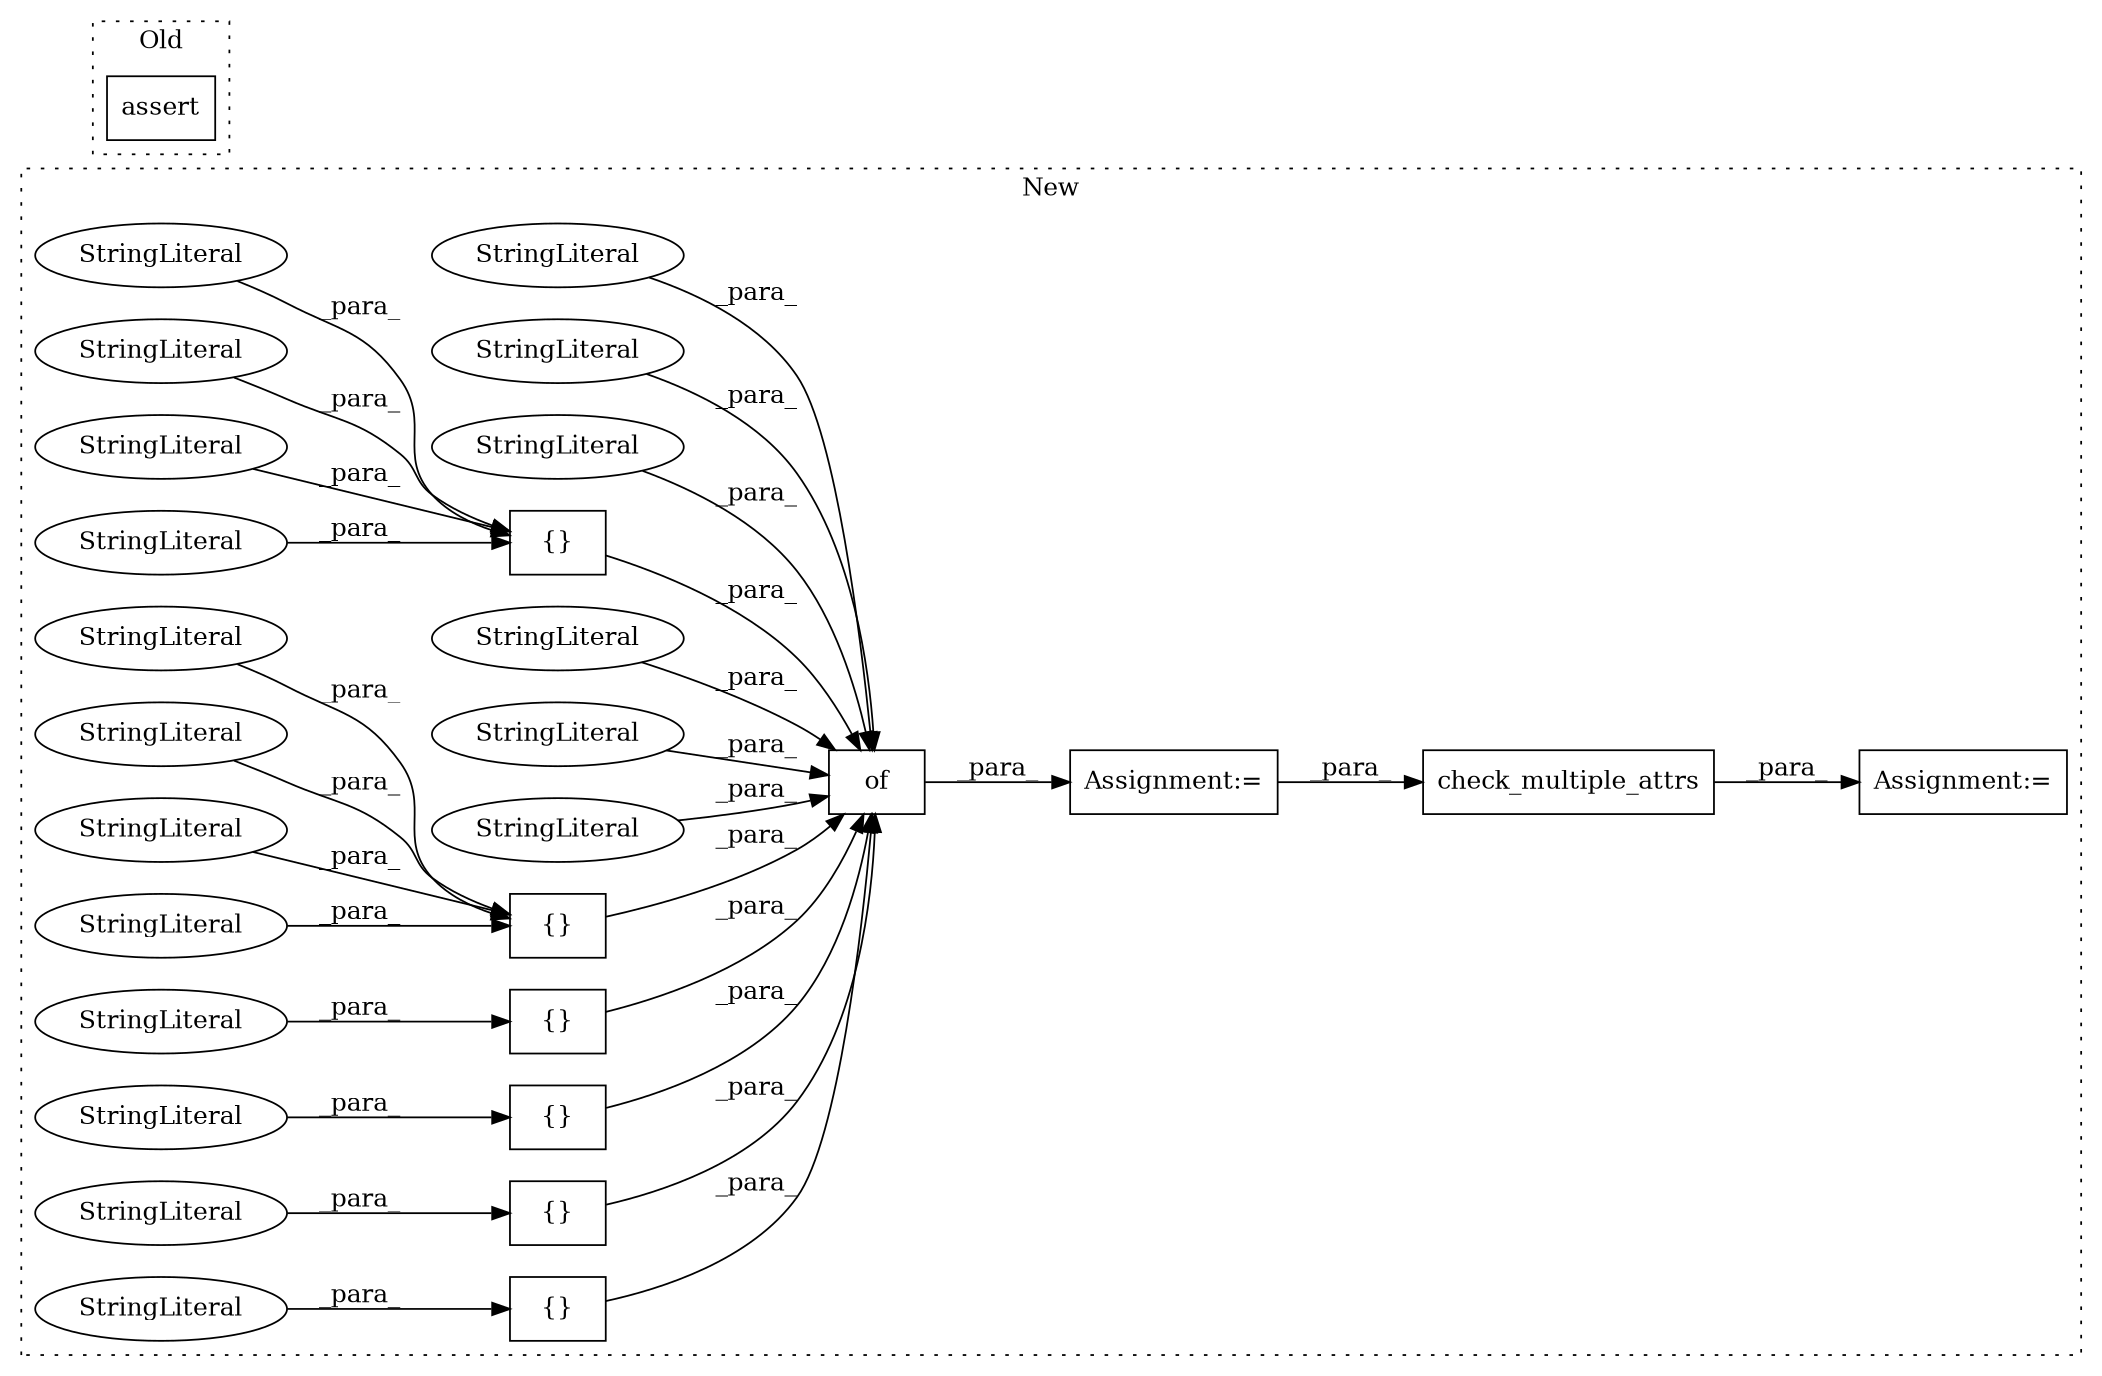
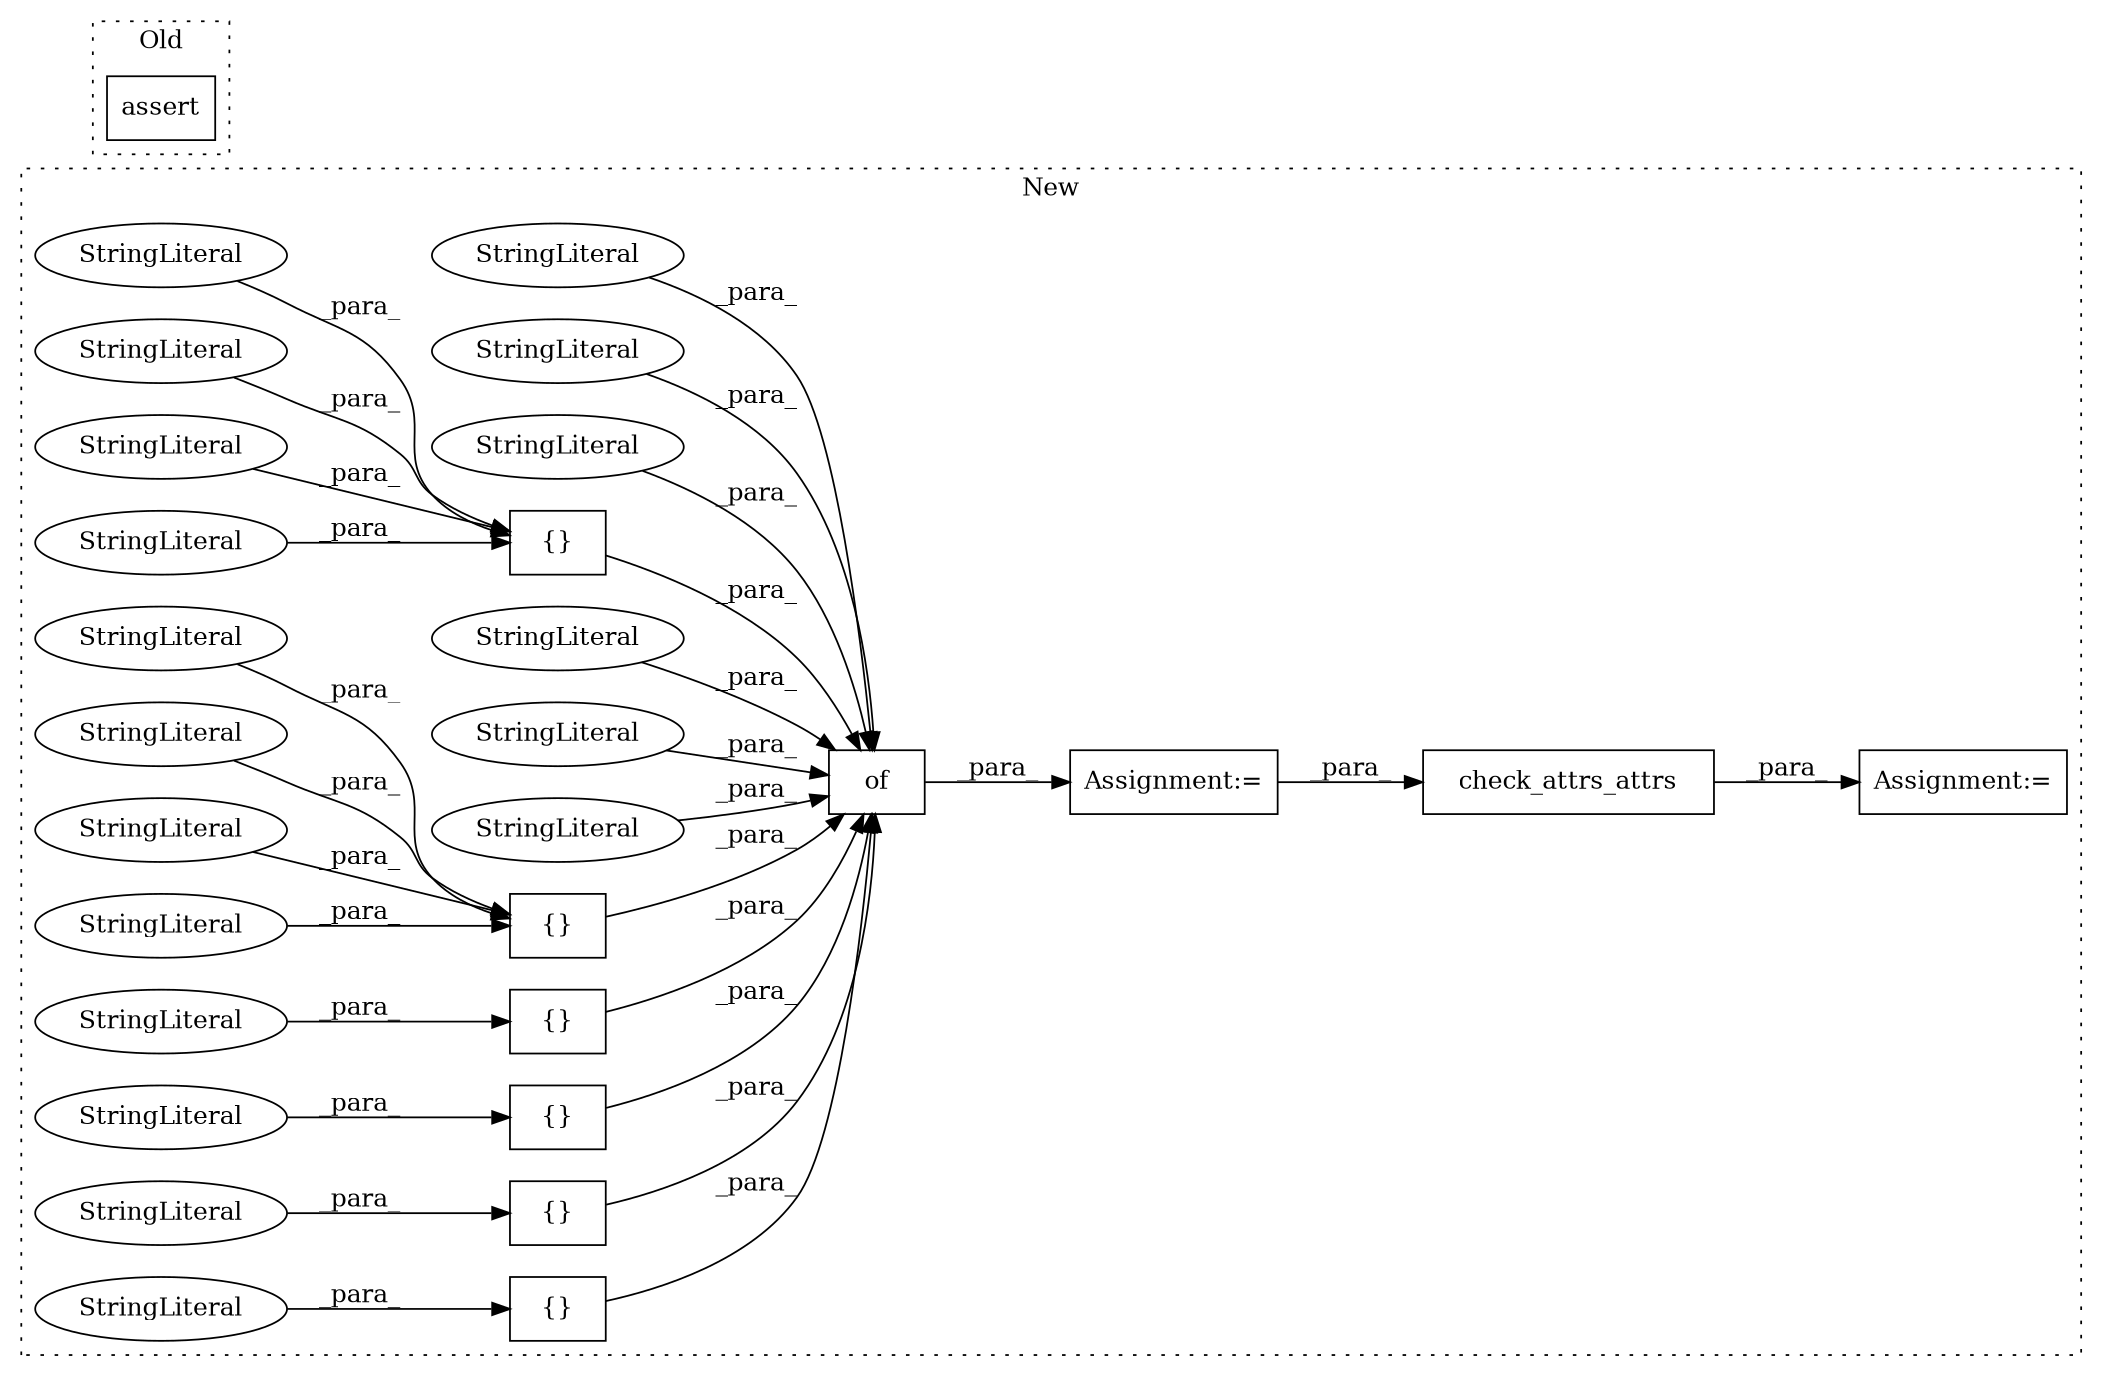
(1569, 782) -> (1569, 782)
